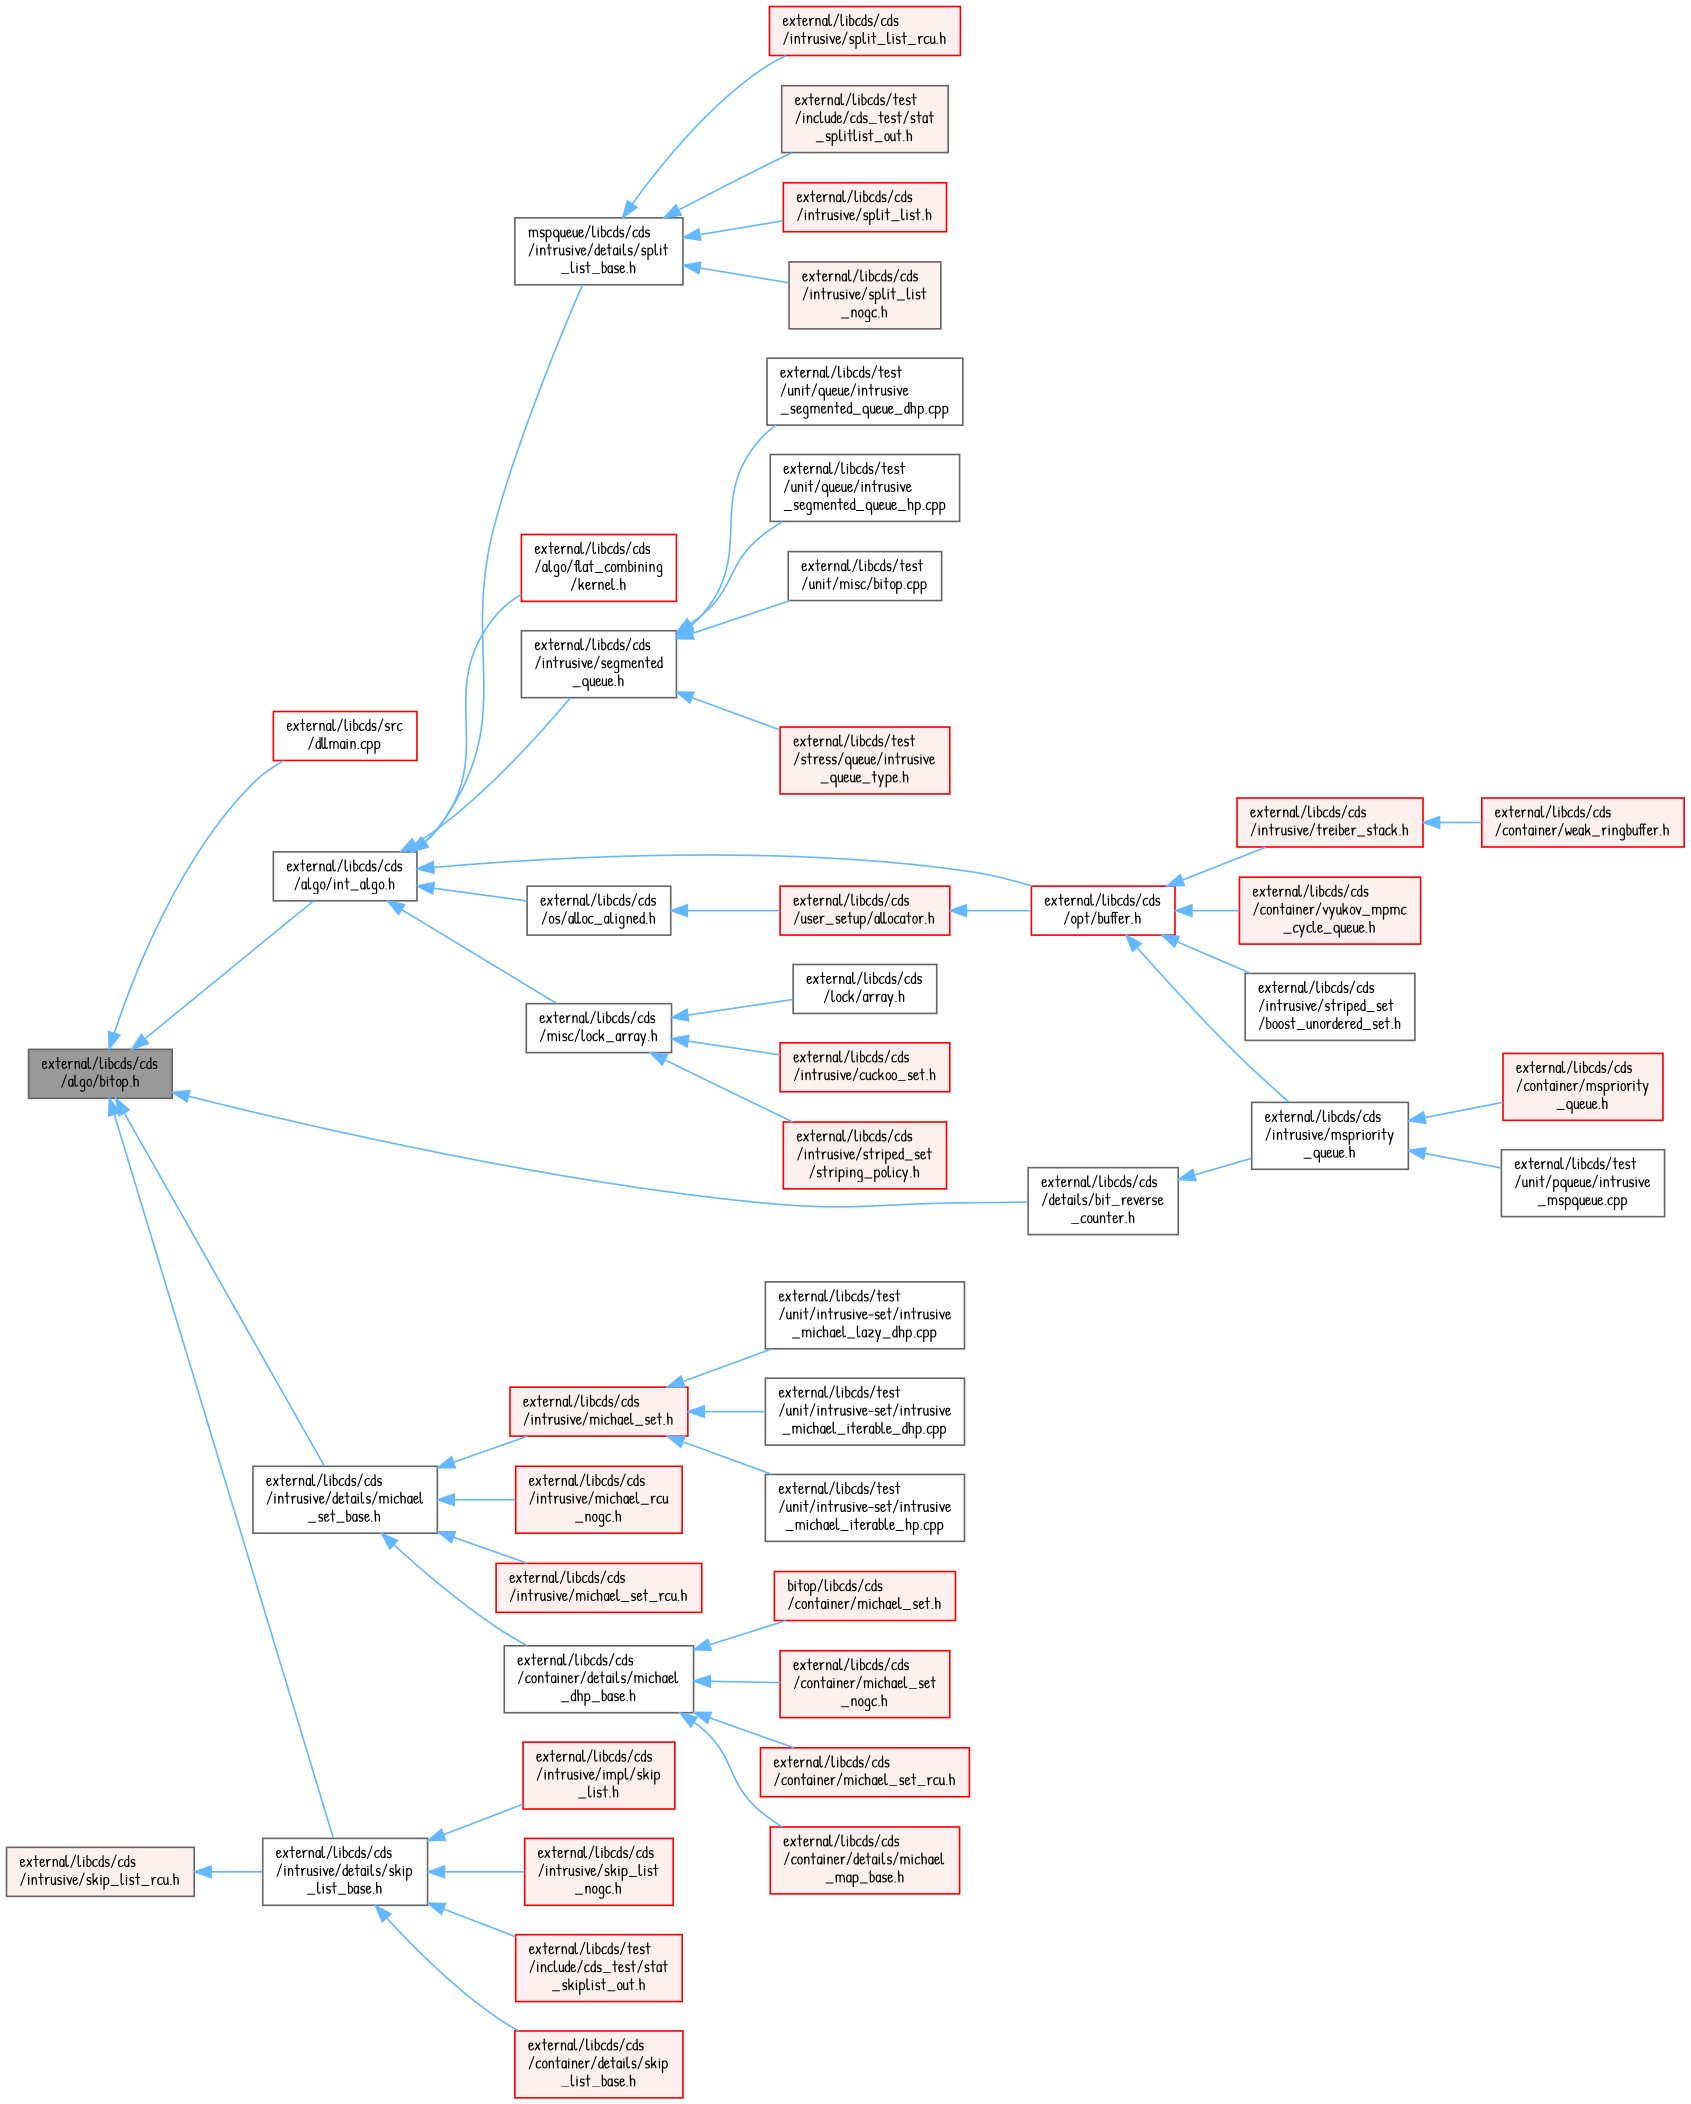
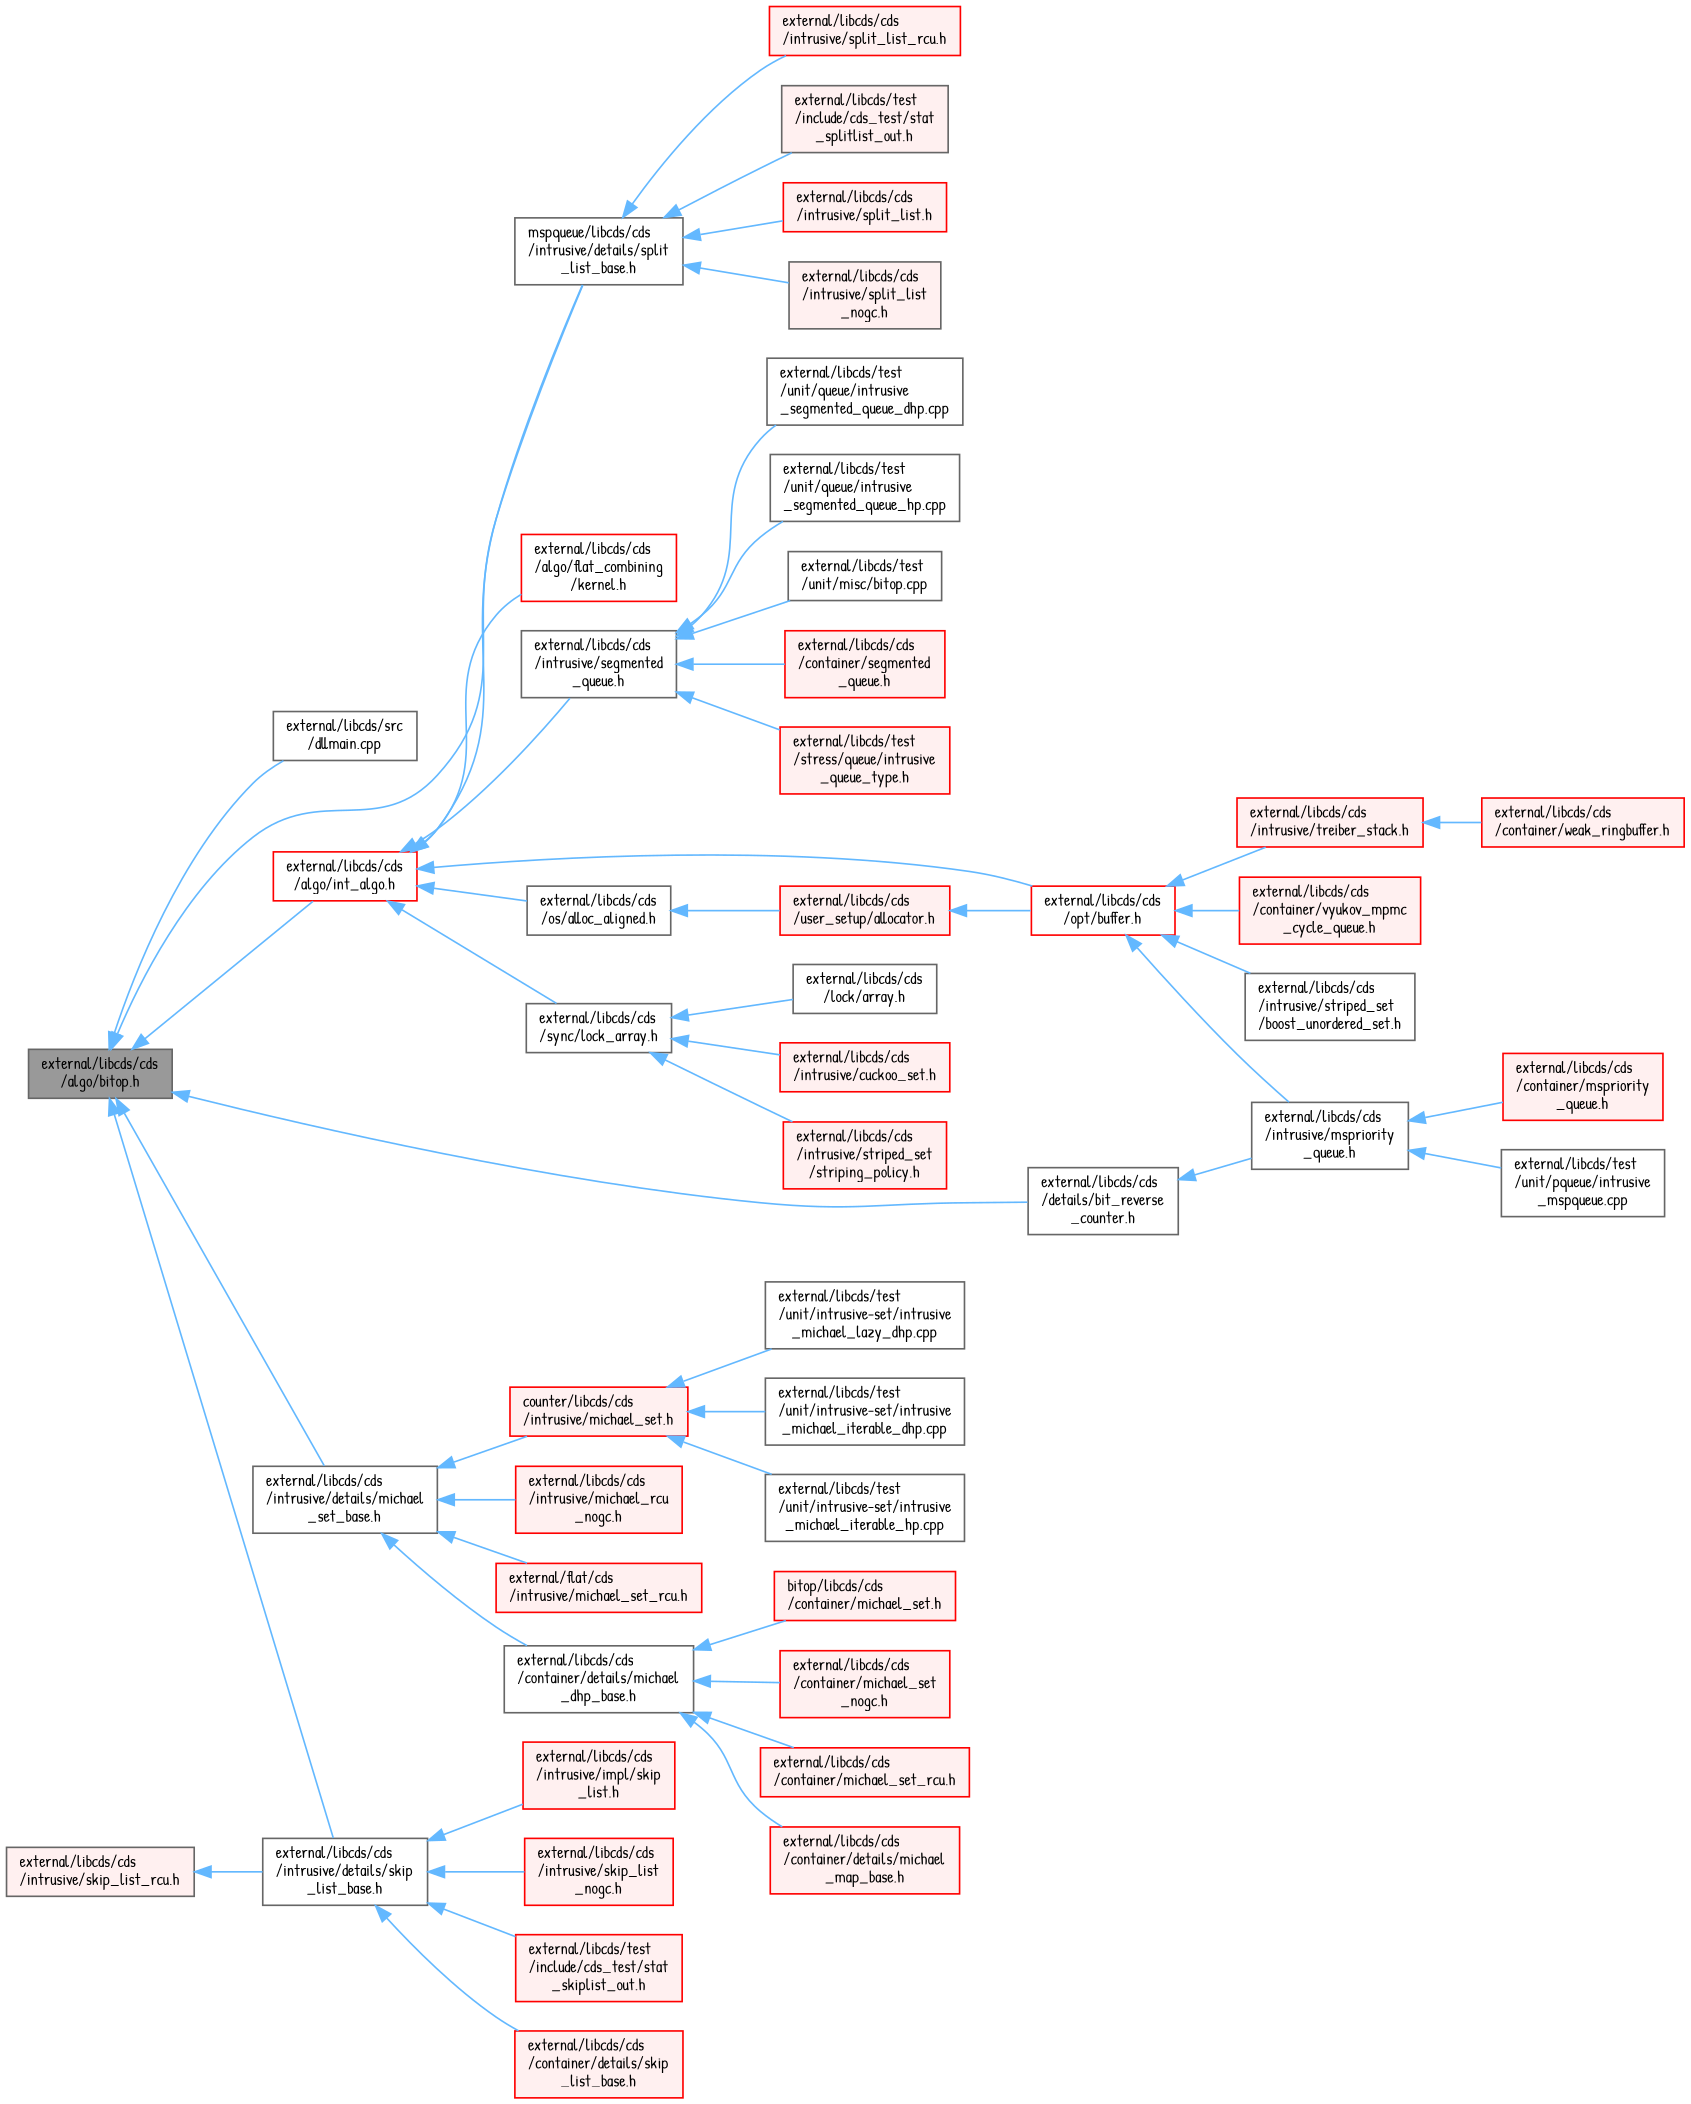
none -> (865, 664)
(345, 736) -> (345, 736)
none -> (446, 763)
(345, 876) -> (345, 876)
(599, 1028) -> (599, 1028)
(599, 1412) -> (599, 1412)
(599, 1588) -> (599, 1588)
